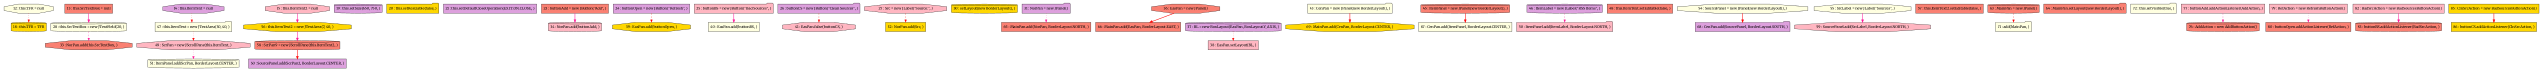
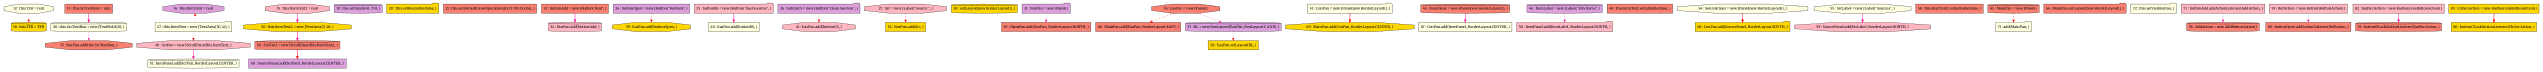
(490, 9) -> (490, 9)
(1949, 9) -> (1949, 9)
(192, 17) -> (195, 19)
(1163, 17) -> (1163, 17)
none -> (1208, 17)
(1465, 17) -> (1465, 17)
(819, 27) -> (819, 27)
(1743, 27) -> (1743, 27)
(297, 45) -> (297, 45)
(1233, 45) -> (1233, 45)
(193, 53) -> (193, 53)
(297, 64) -> (297, 64)
